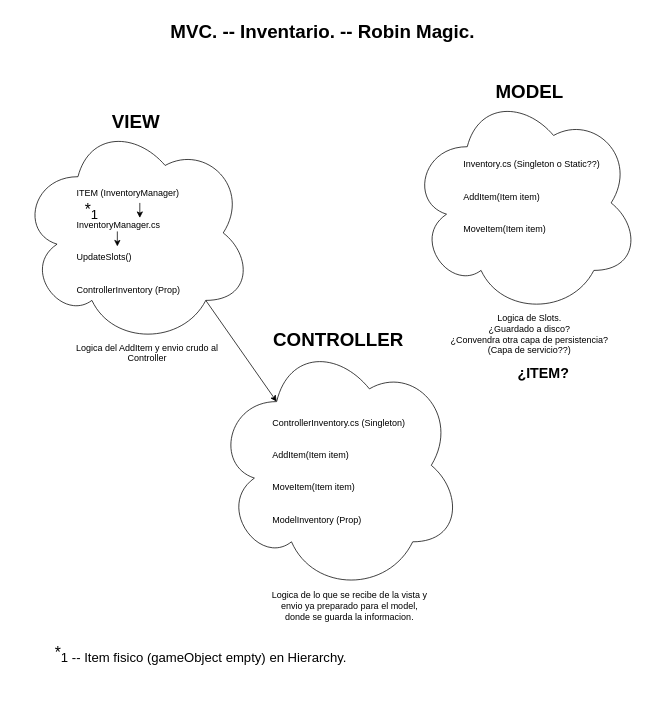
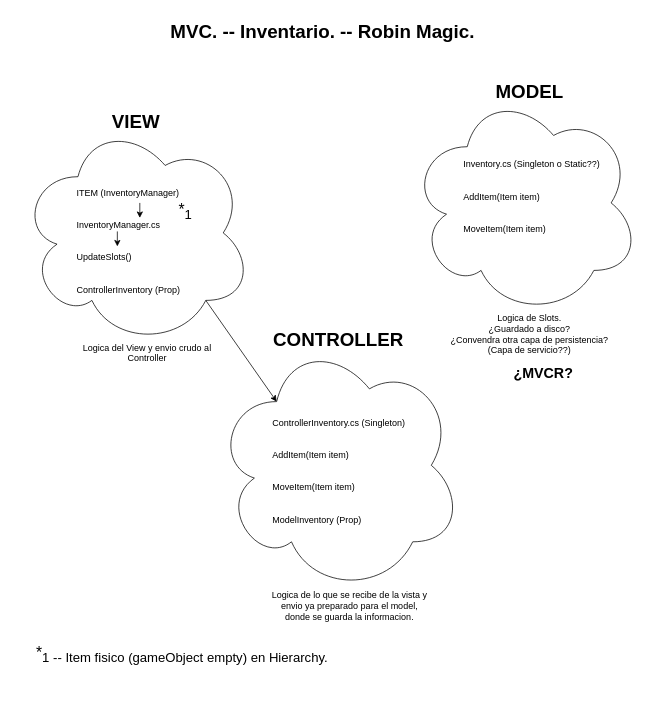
(102, 210) -> (196, 210)
(147, 354) -> (147, 354)
(544, 374) -> (544, 374)
(350, 668) -> (331, 668)
